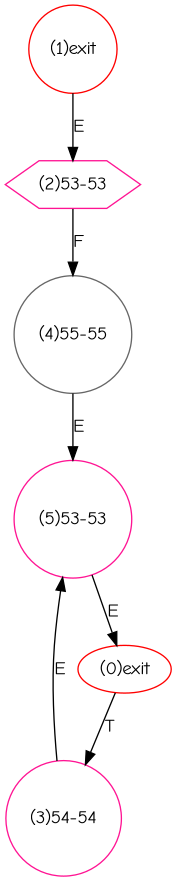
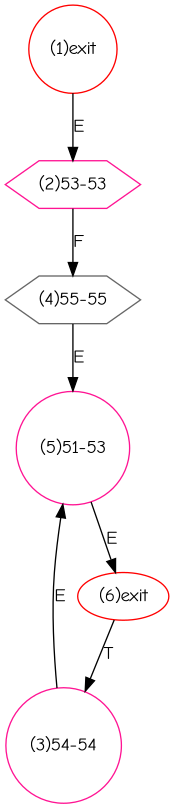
(73, 335) -> (73, 300)
(73, 519) -> (73, 448)
(125, 669) -> (123, 596)
